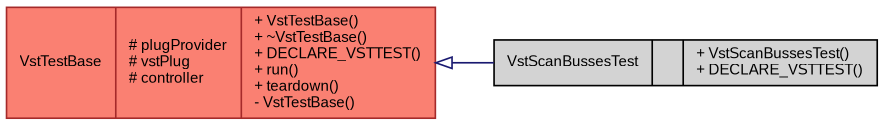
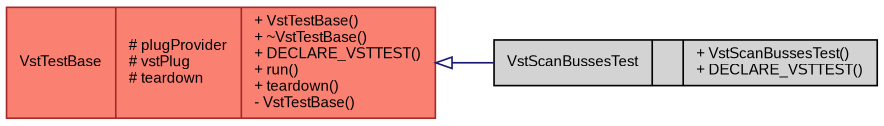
(166, 78) -> (166, 78)
